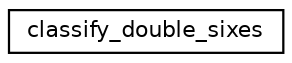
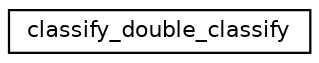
(146, 31) -> (160, 31)
